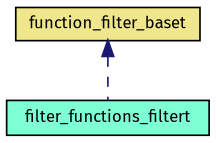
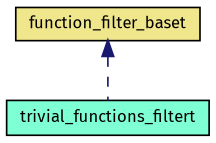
(108, 118) -> (108, 118)
